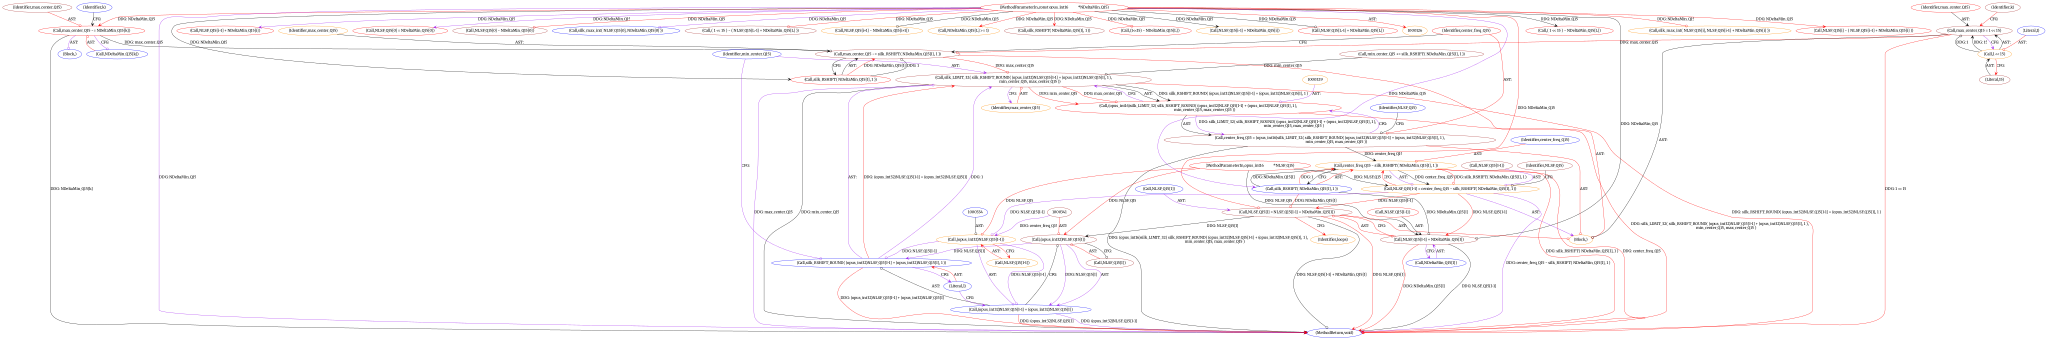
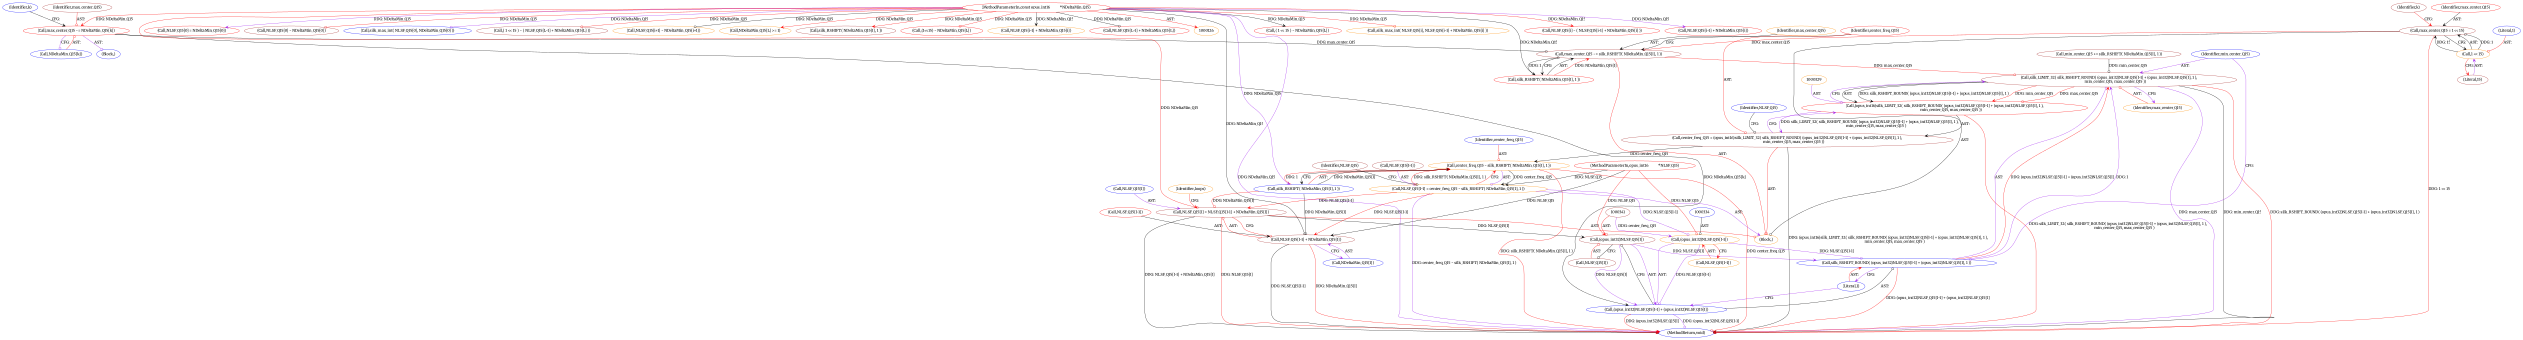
(1989, 40) -> (2454, 42)
(1986, 68) -> (2475, 68)
(1309, 225) -> (1190, 201)
(532, 330) -> (1058, 72)
